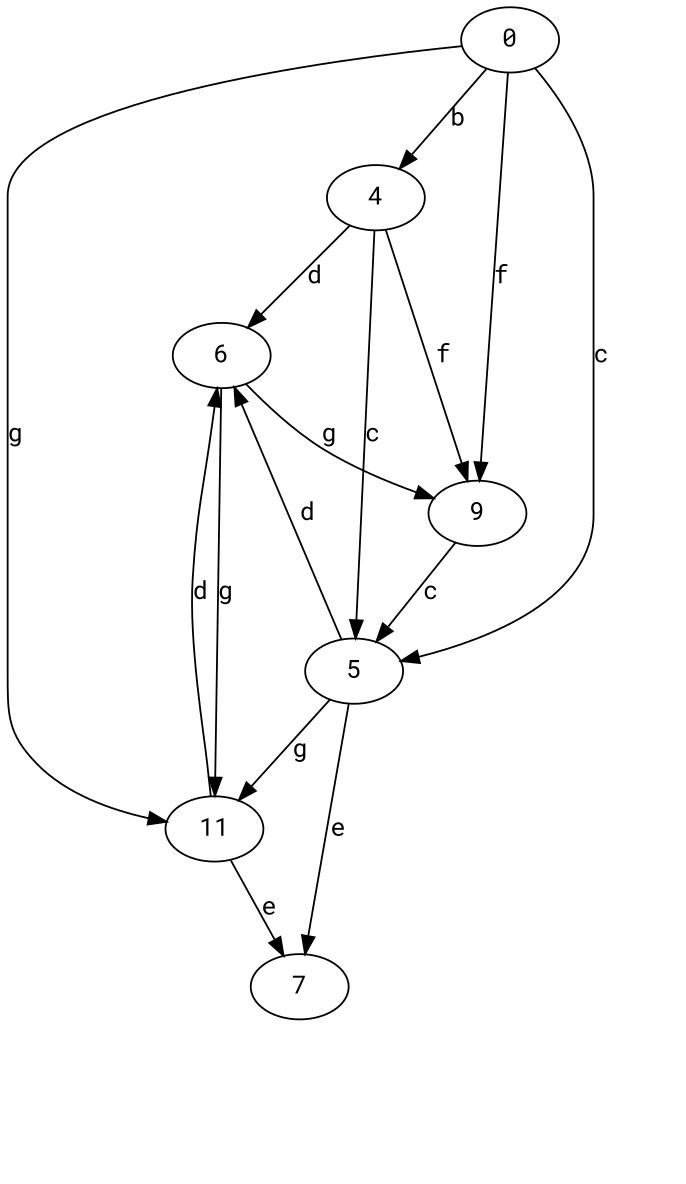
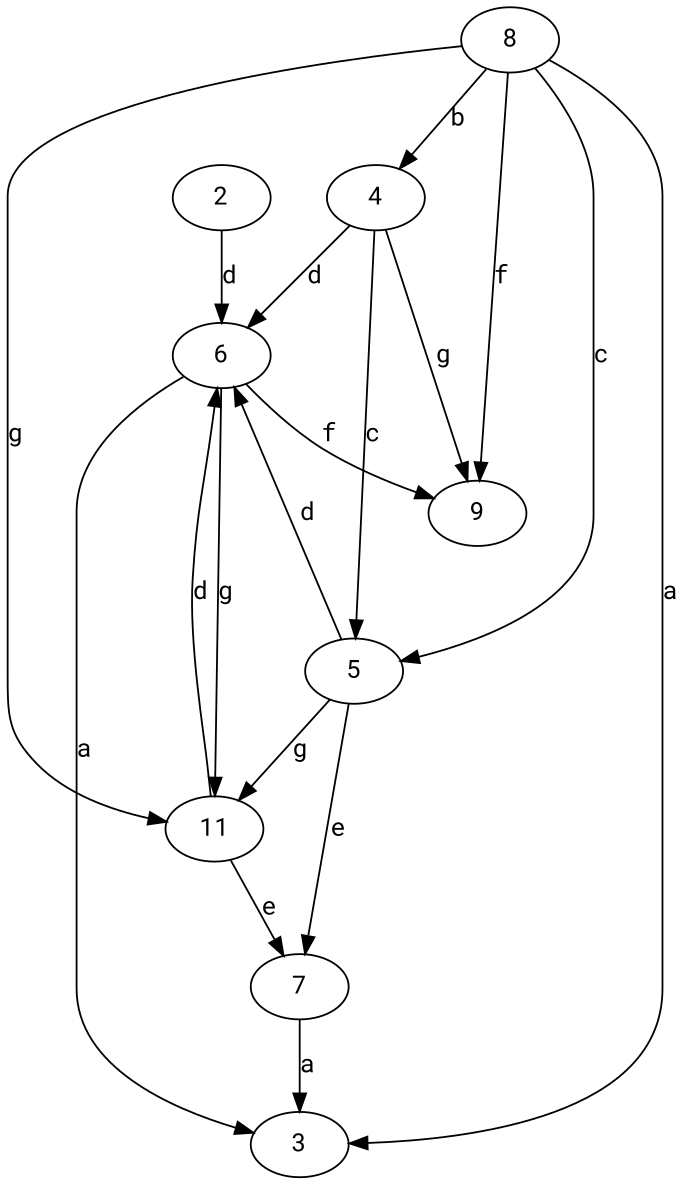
(510, 40) -> (510, 40)
none -> (222, 198)
(444, 356) -> (444, 356)
(330, 434) -> (330, 434)
(422, 585) -> none
none -> (300, 1145)
